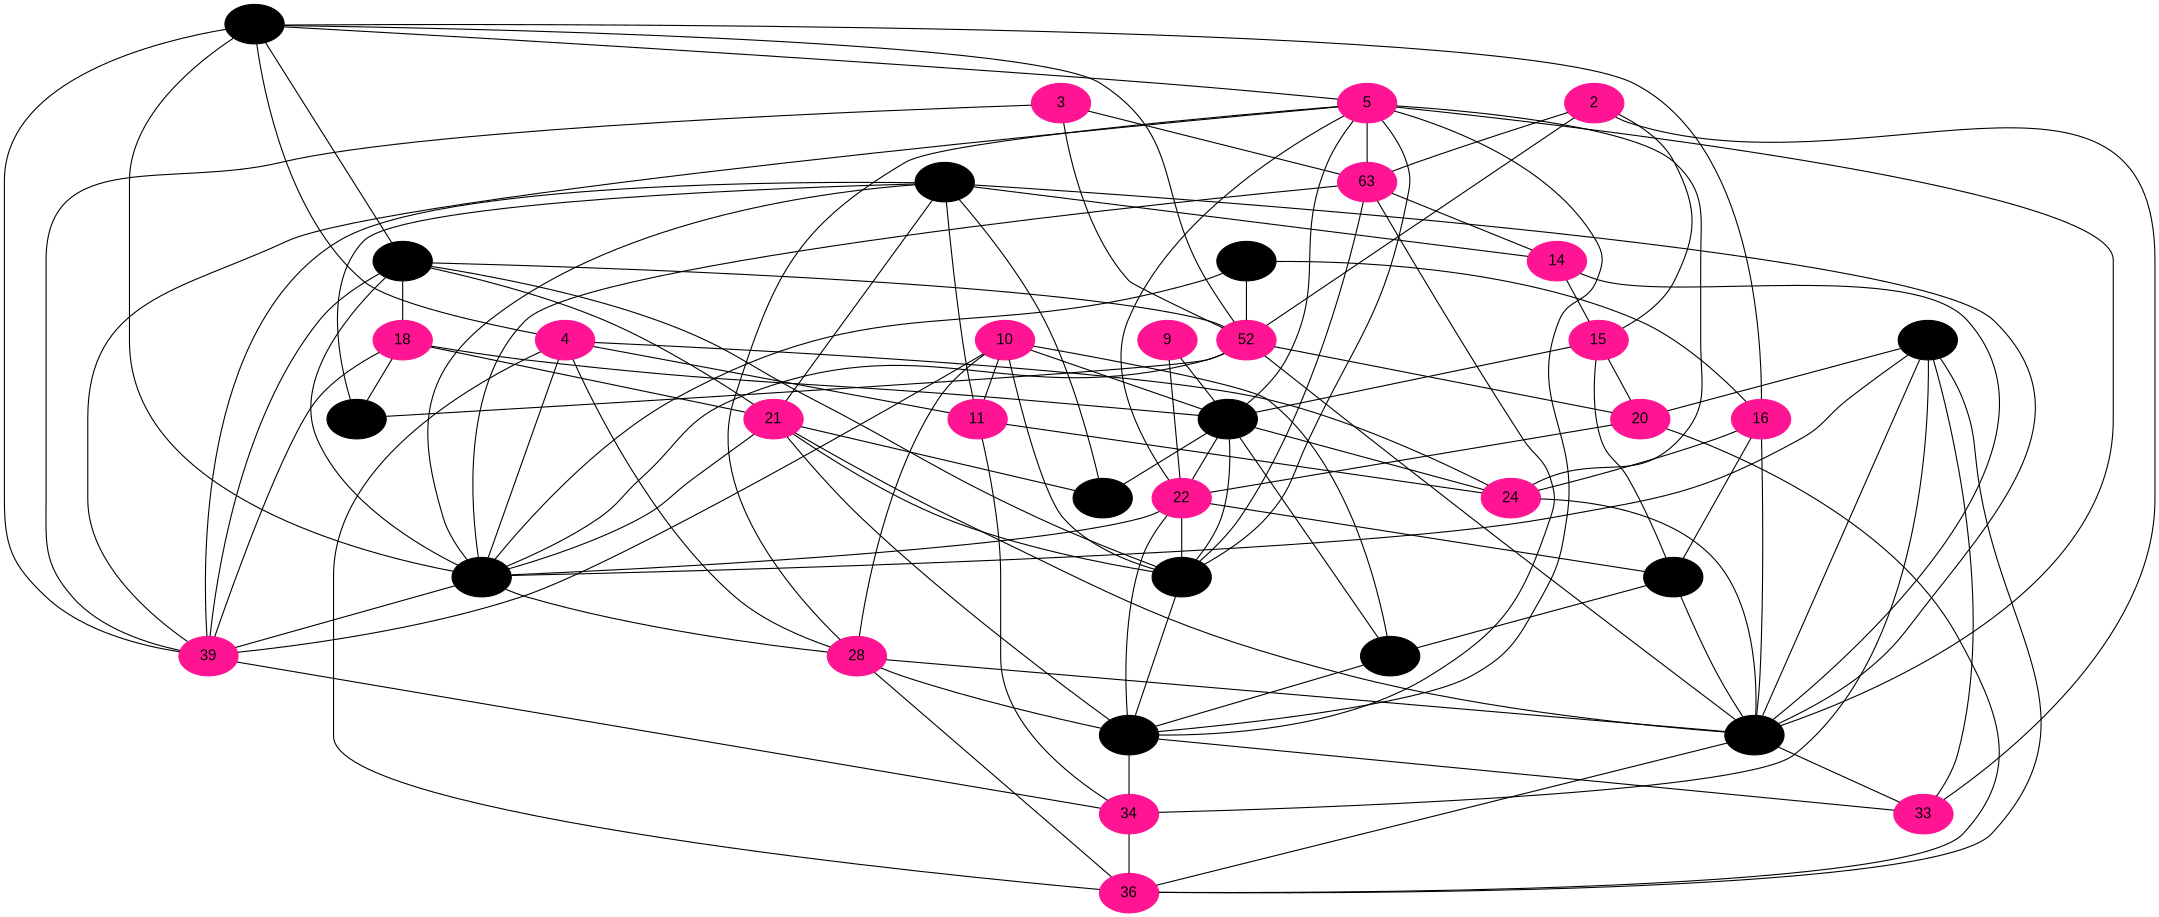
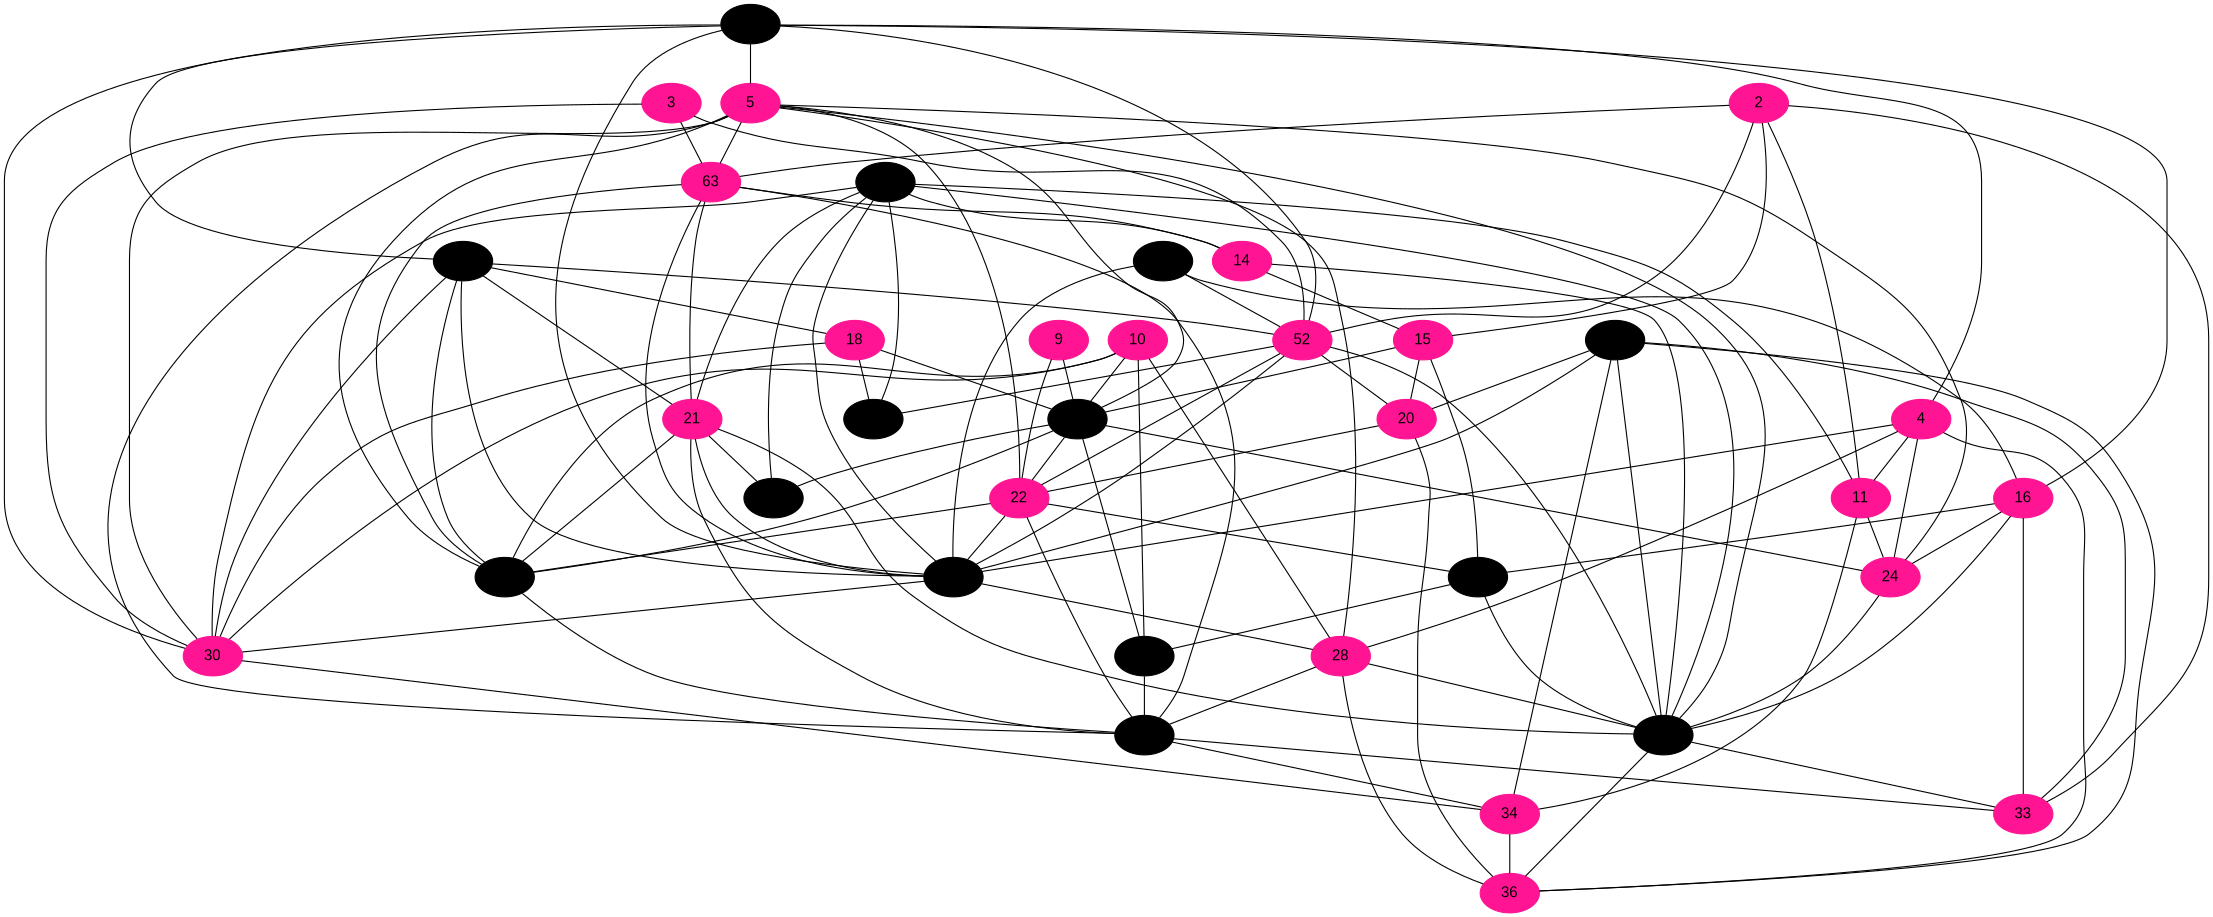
(596, 381) -> (691, 300)
(989, 385) -> (1830, 296)
none -> (1161, 419)
(208, 656) -> (213, 656)
none -> (2023, 656)
